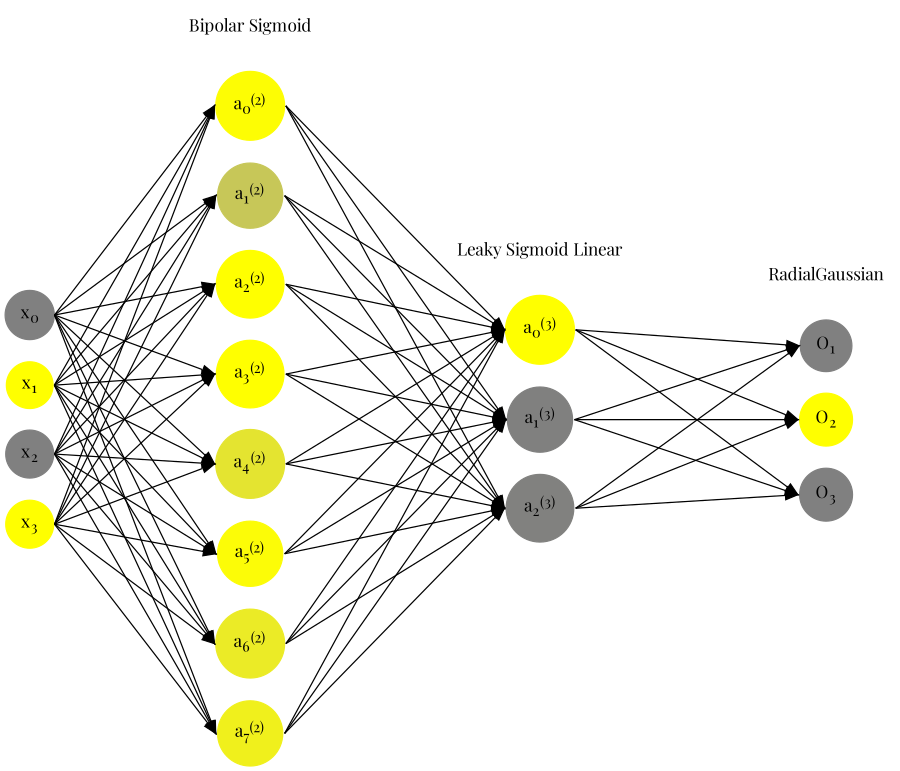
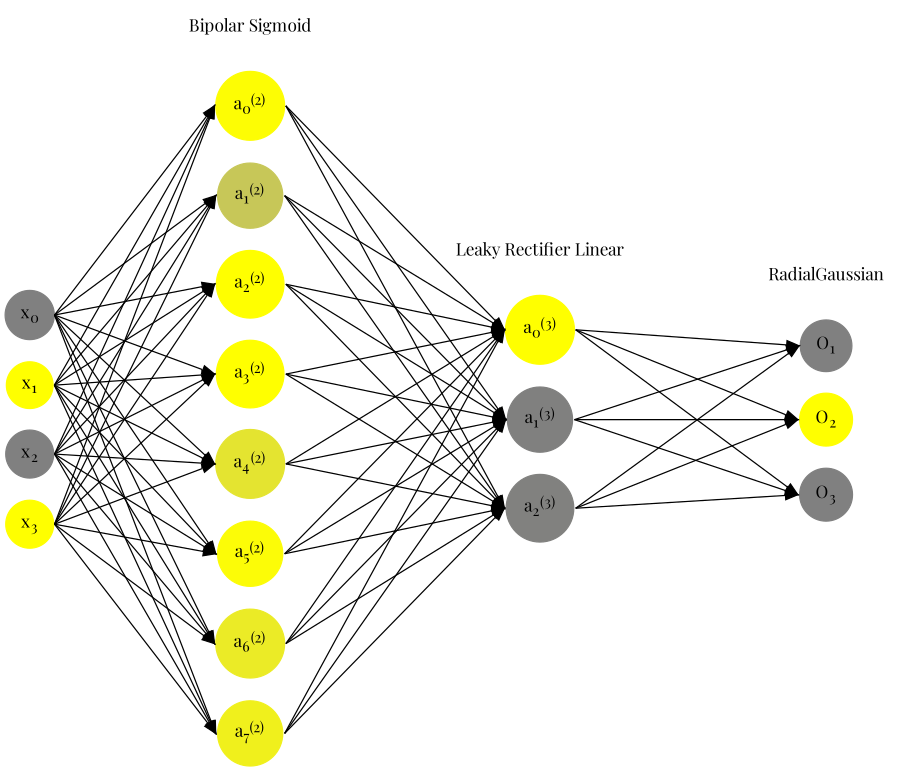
(540, 251) -> (540, 251)
